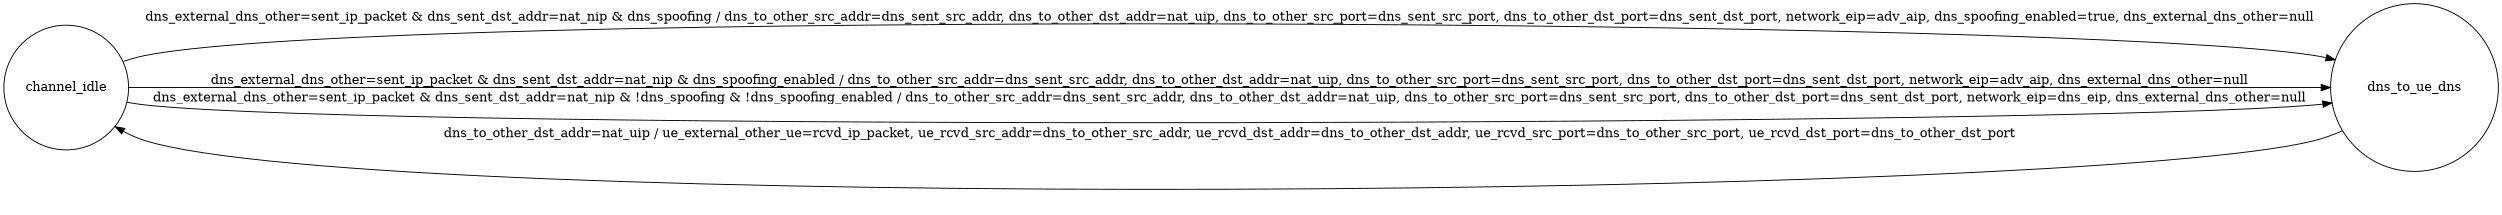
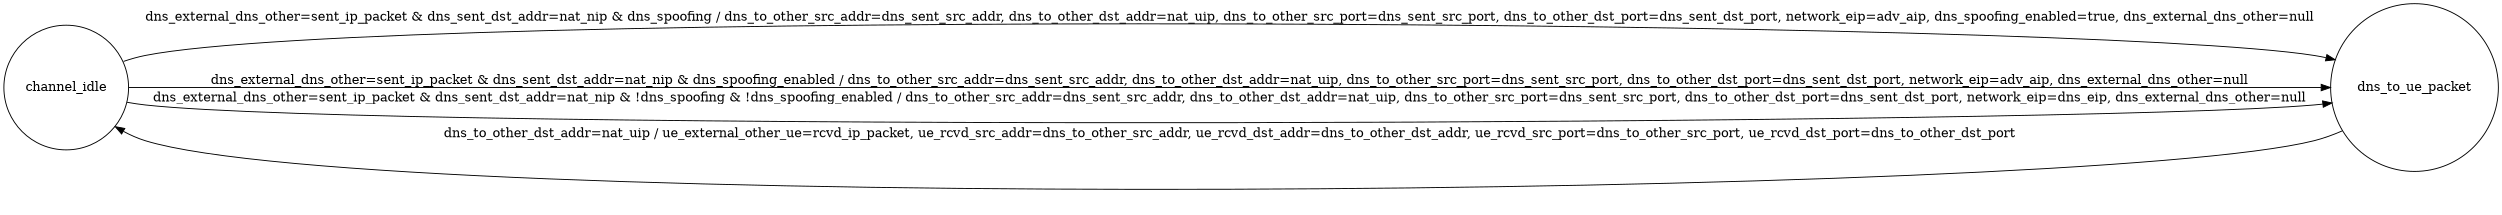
(2414, 88) -> (2414, 88)
